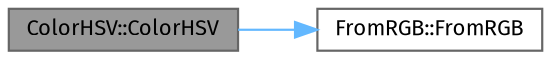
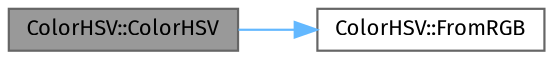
(430, 30) -> (431, 30)
